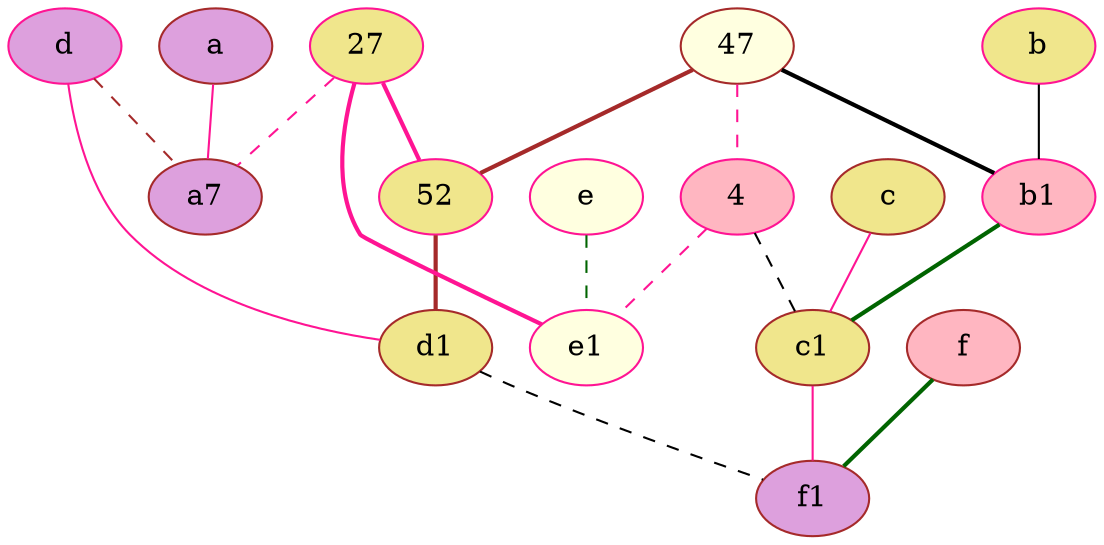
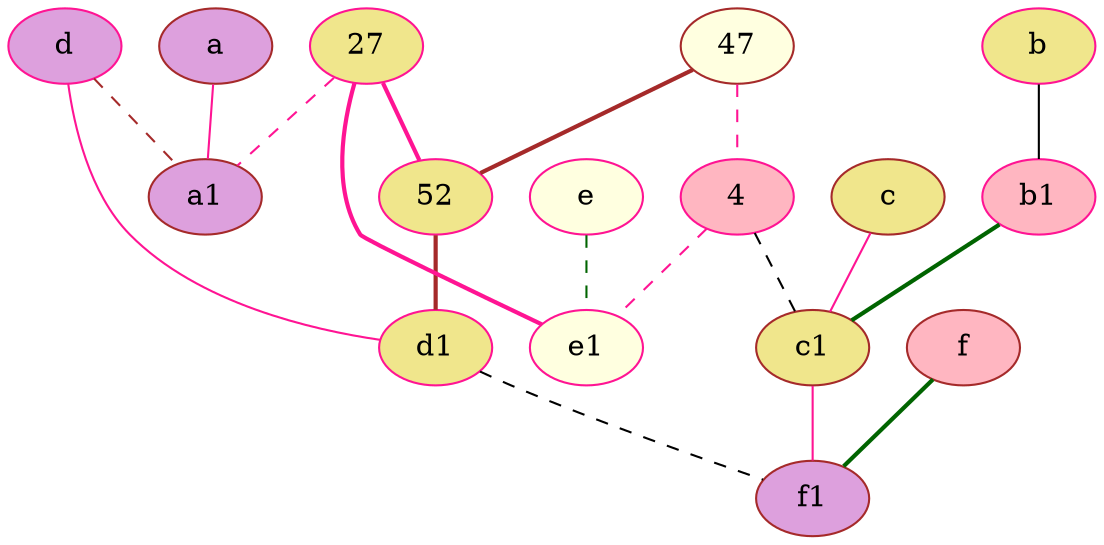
(888, 121) -> none
(205, 197) -> (205, 197)
(436, 348) -> (436, 348)
